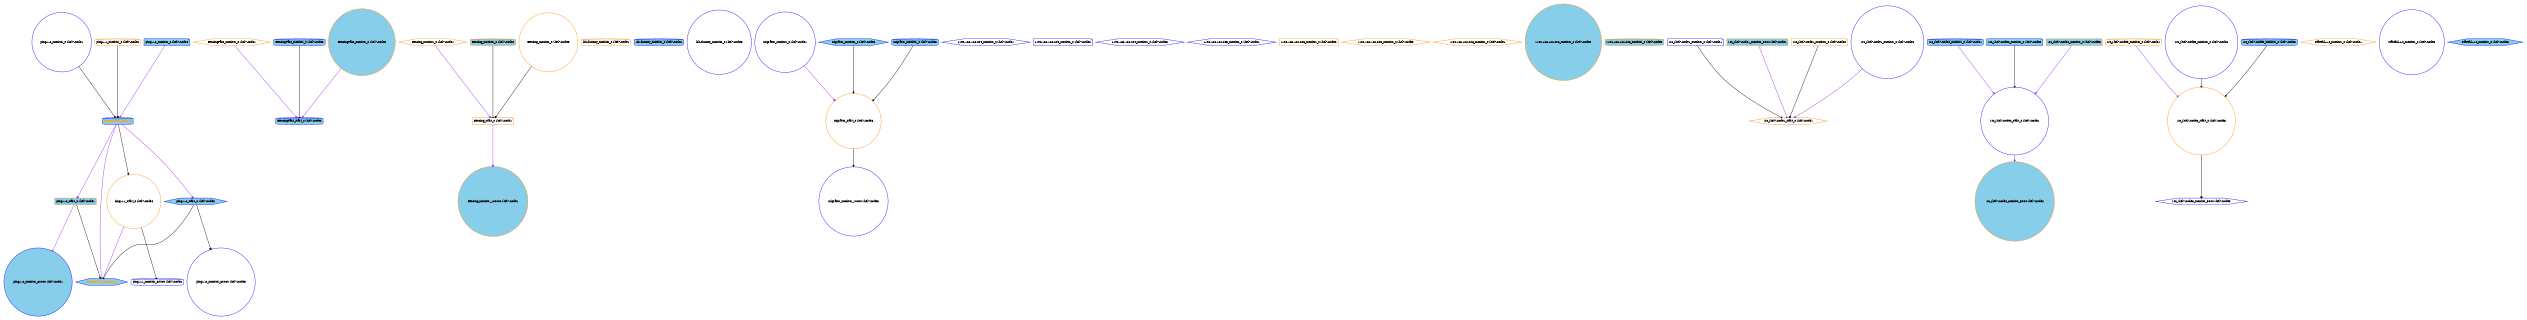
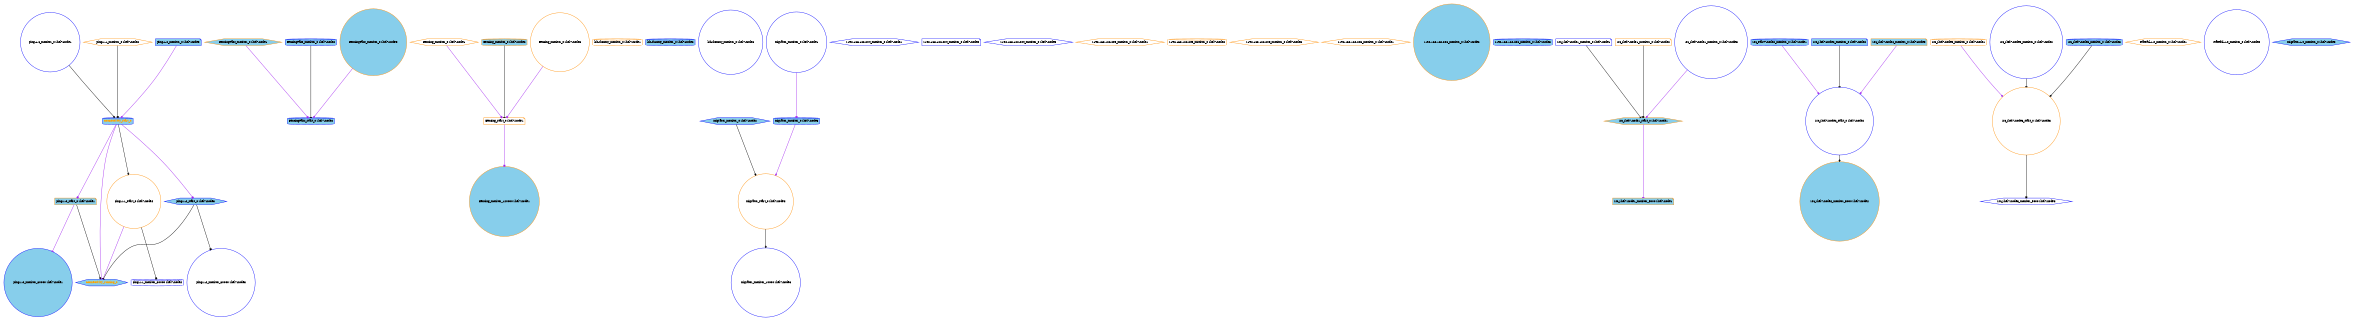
(118, 42) -> (118, 42)
(232, 42) -> (243, 42)
(1232, 42) -> (1120, 42)
(1309, 42) -> (1197, 42)
(1634, 42) -> (1523, 42)
(1955, 42) -> (1780, 42)
(2485, 42) -> (2311, 42)
(2156, 71) -> (1980, 71)
(895, 74) -> (786, 149)
(1773, 81) -> (1643, 161)
(819, 83) -> (796, 94)
(514, 91) -> (525, 91)
(1788, 121) -> (1643, 121)
(2015, 157) -> (1840, 157)
(149, 253) -> (149, 252)
